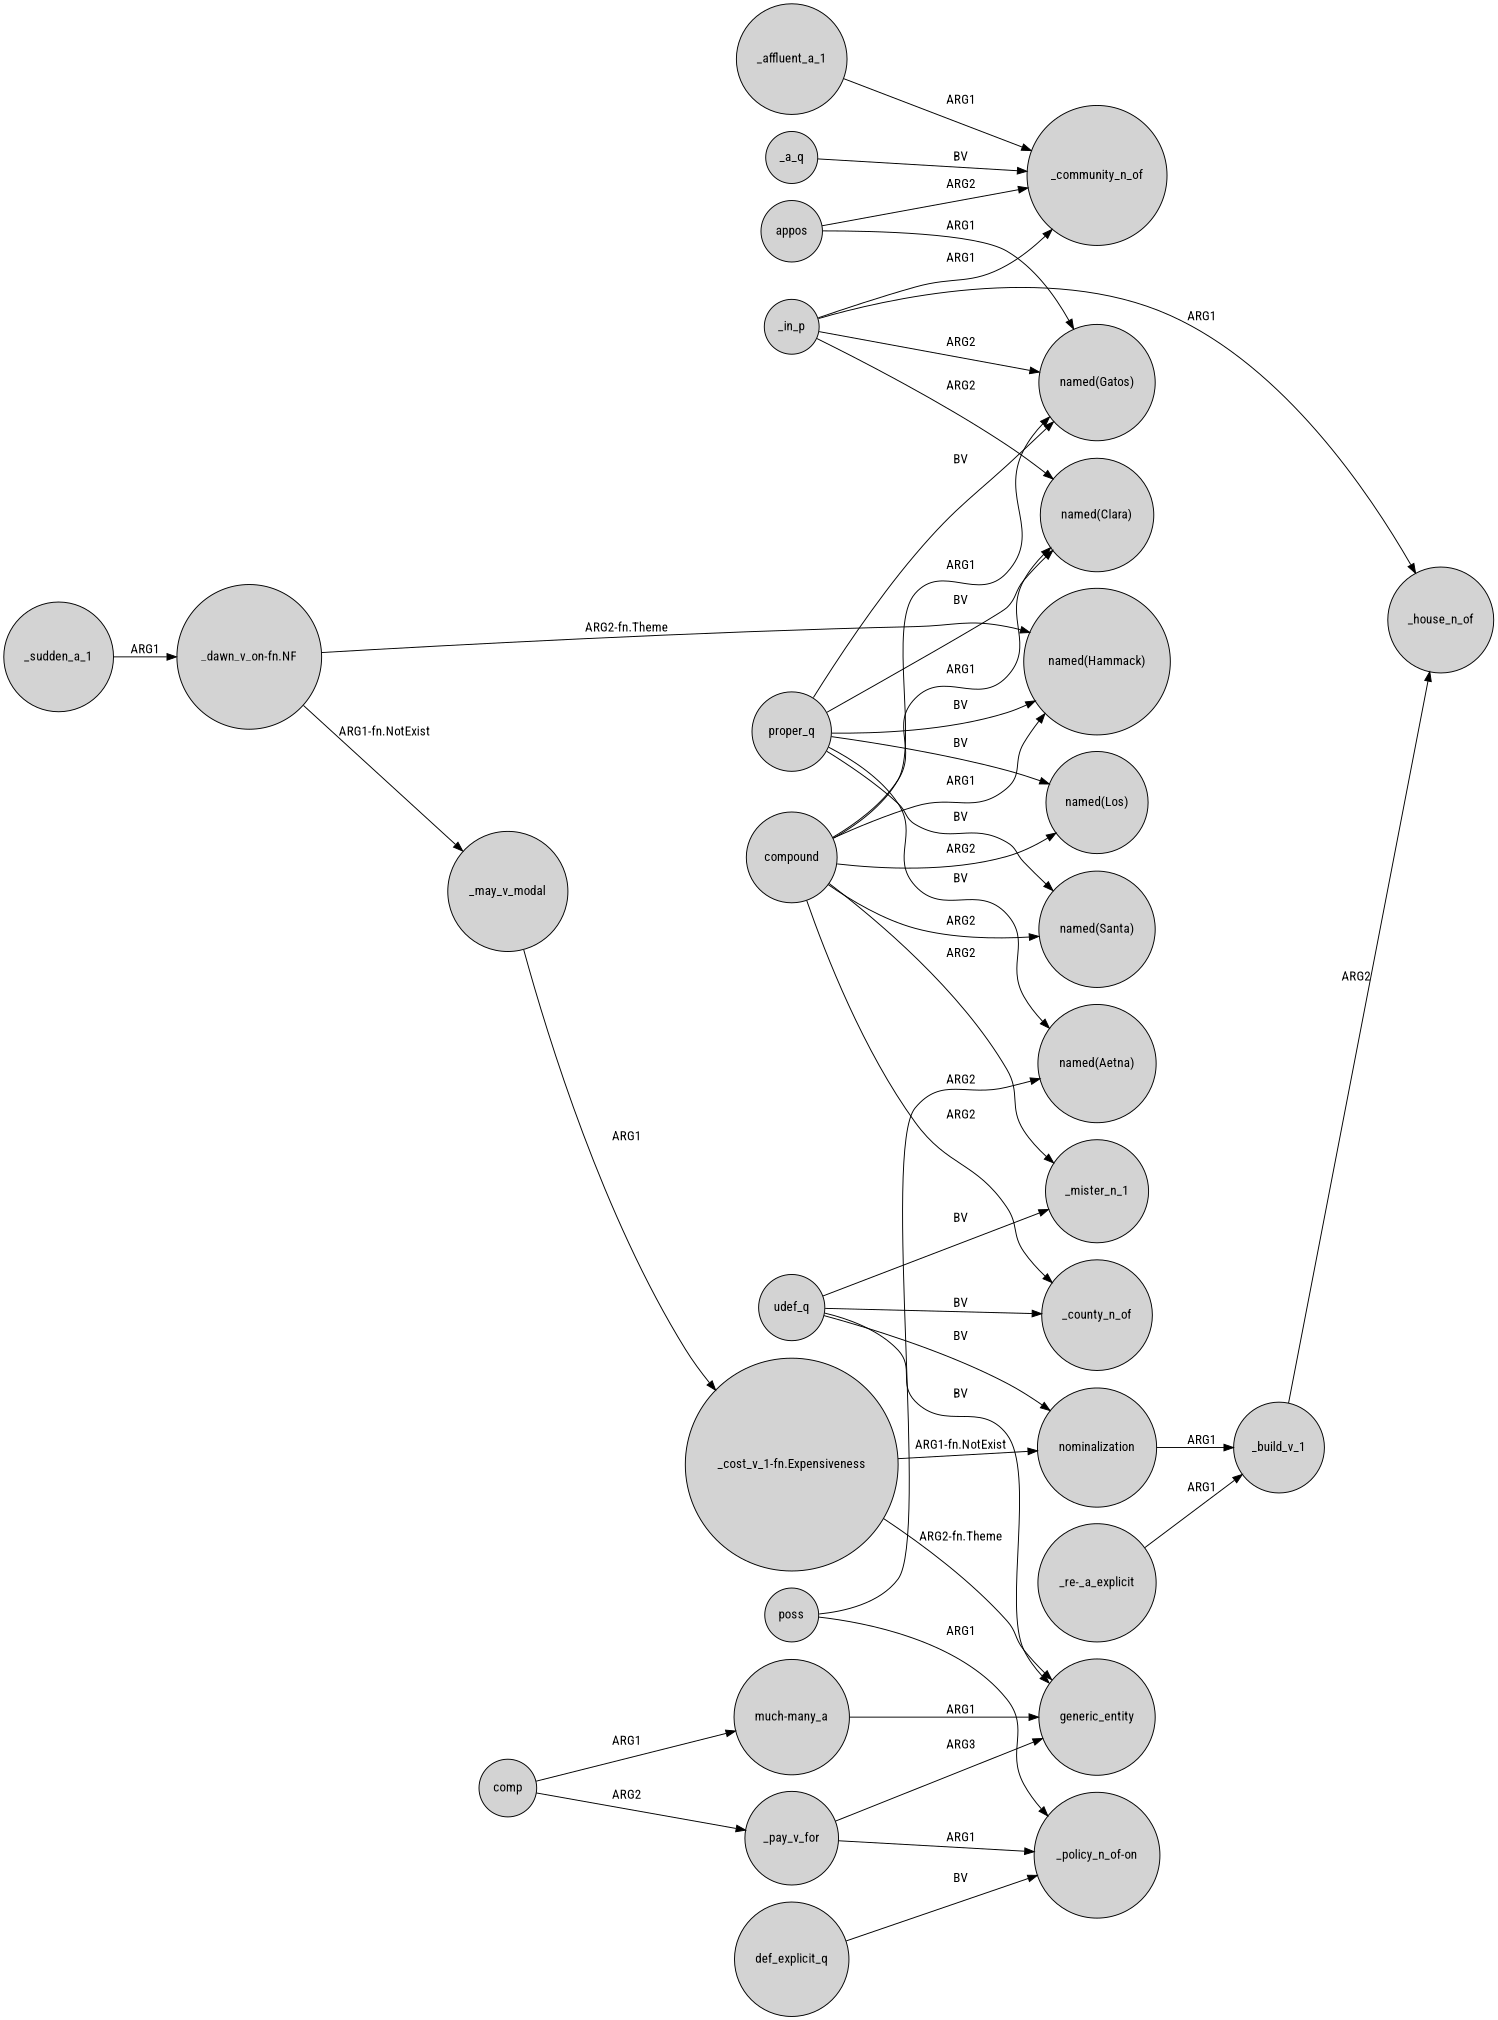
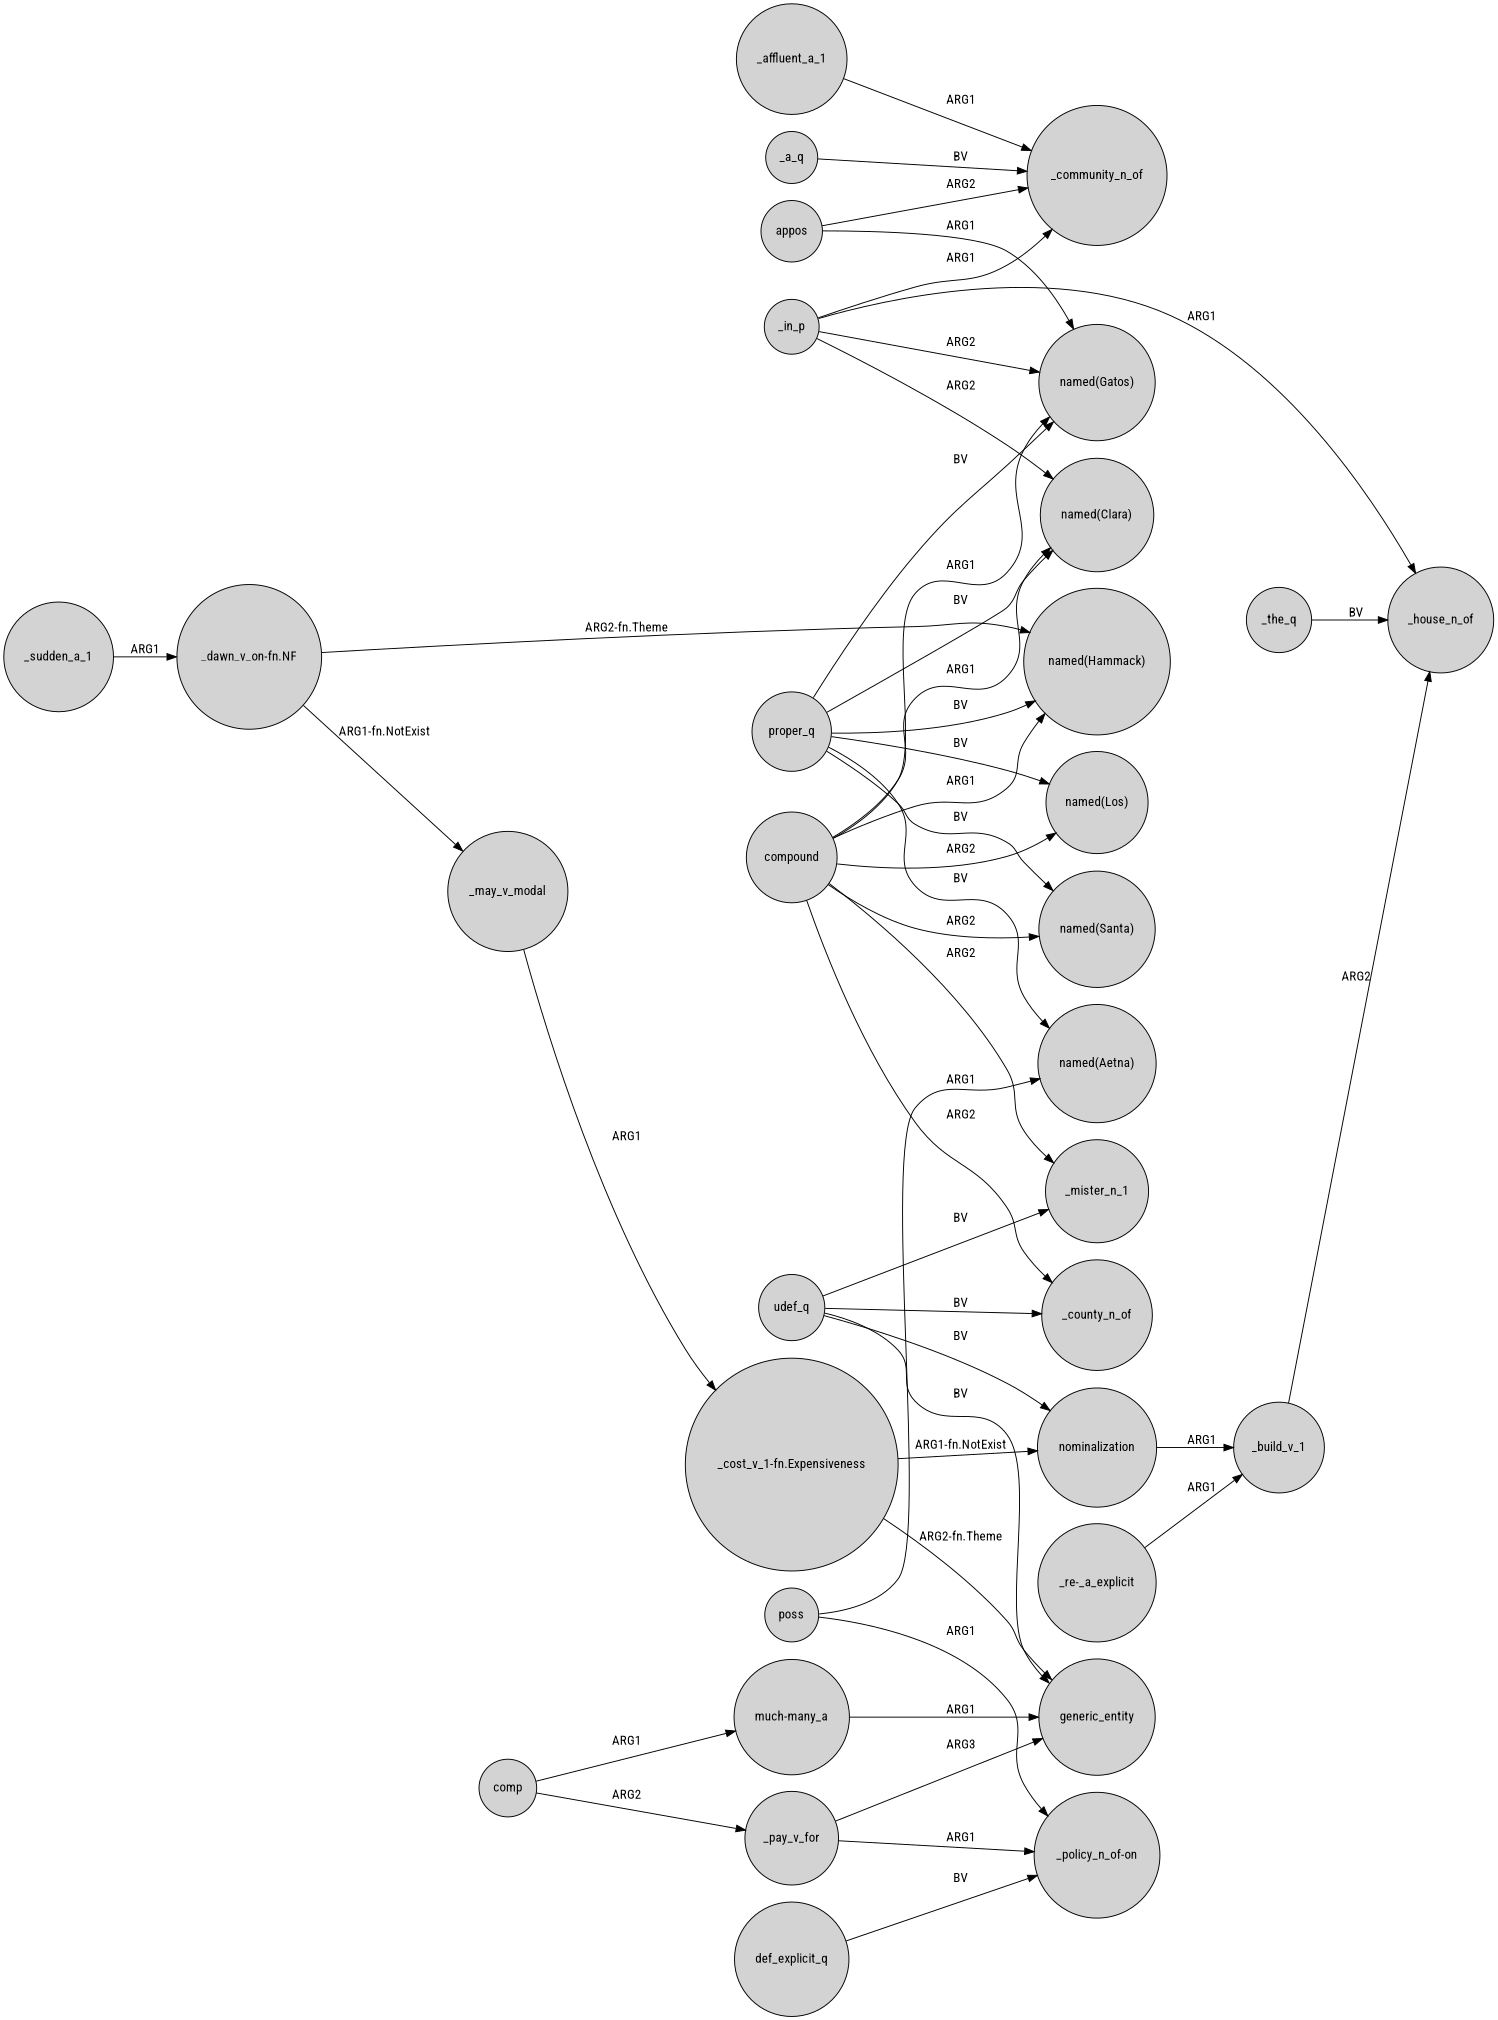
none -> (1279, 620)
(961, 1080) -> (961, 1080)
